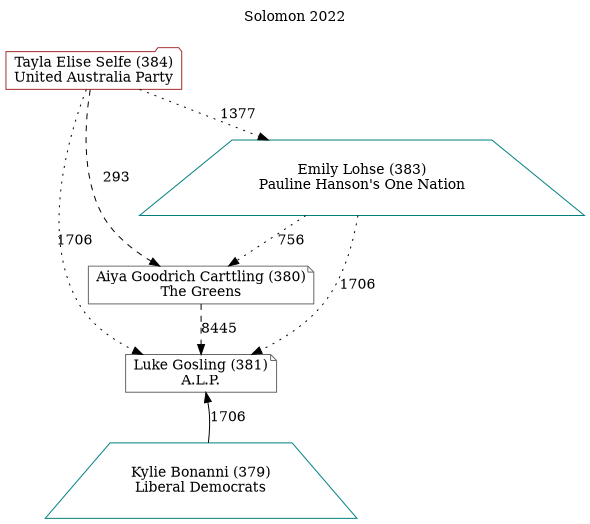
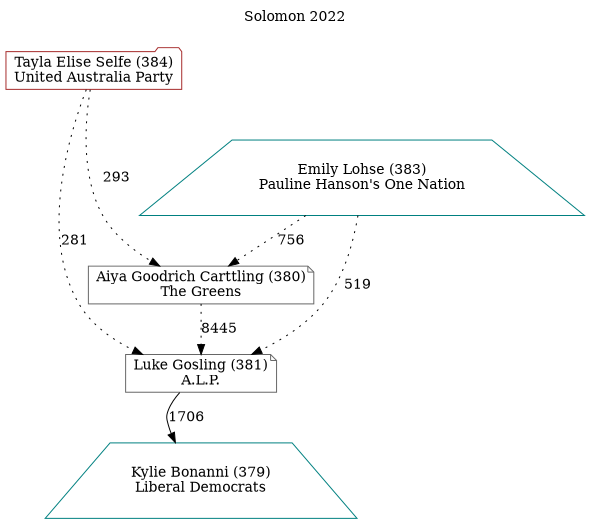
(199, 113) -> none
(92, 187) -> (92, 187)
(75, 241) -> (75, 241)
(358, 285) -> (358, 285)
(201, 324) -> (201, 324)
(210, 423) -> (168, 412)
